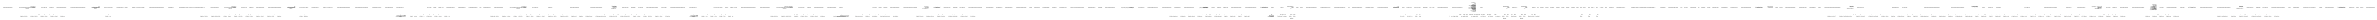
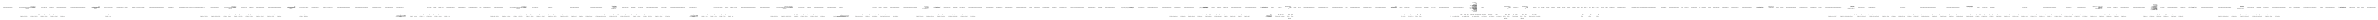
none -> (2181, 16)
